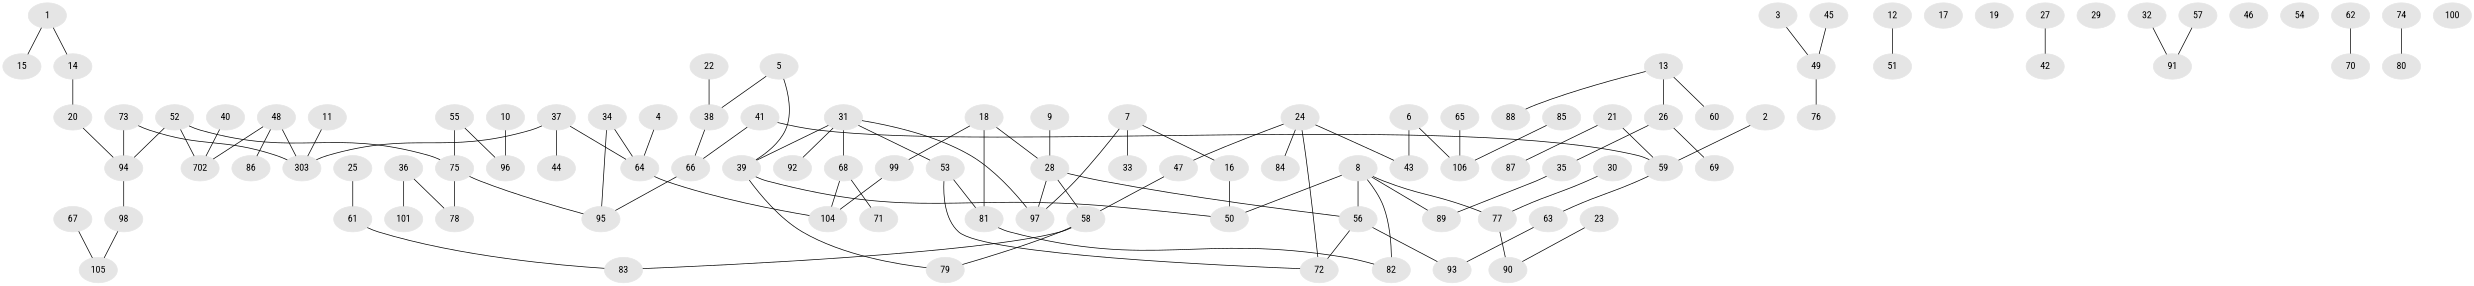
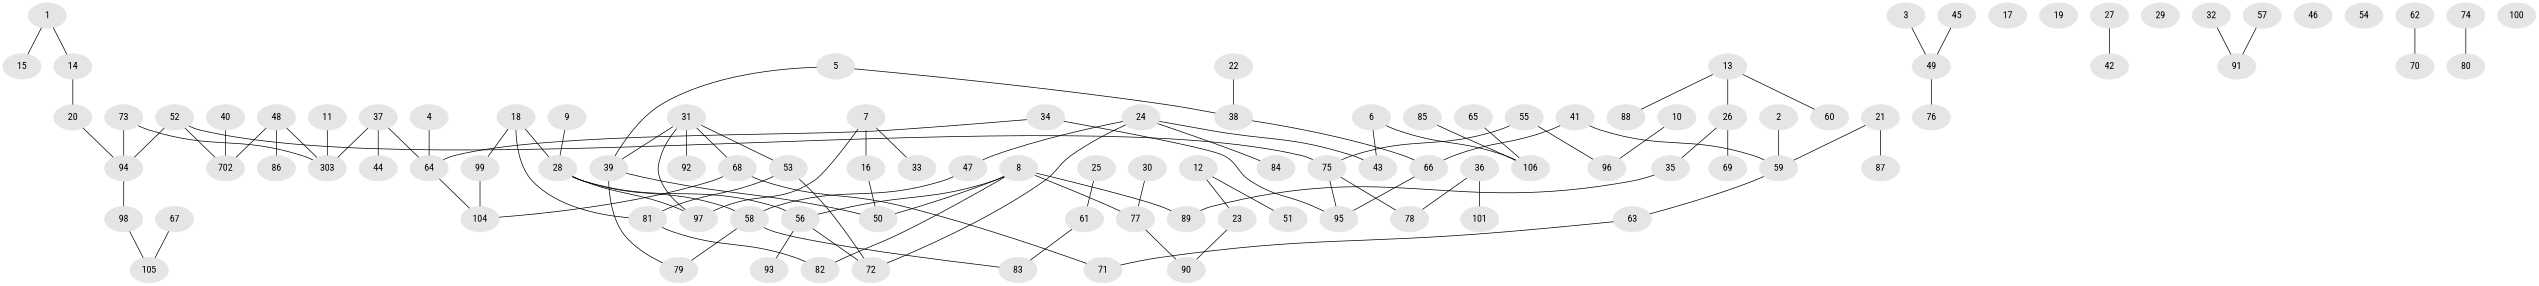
none -> (1218, 194)
(1497, 246) -> (1367, 240)
